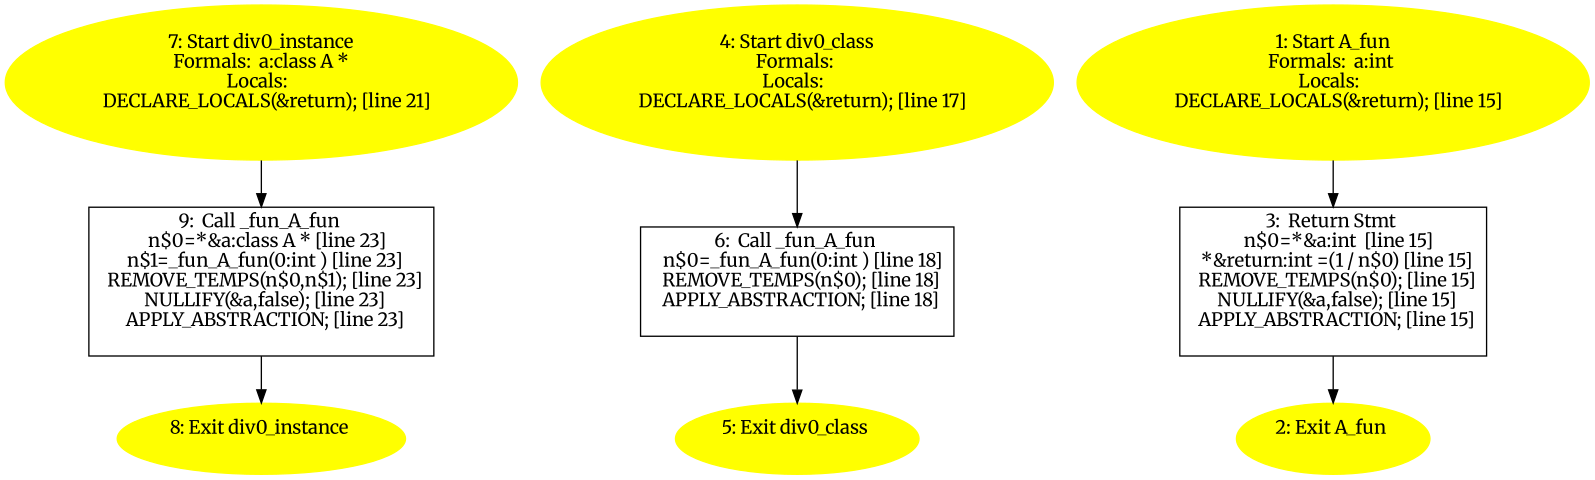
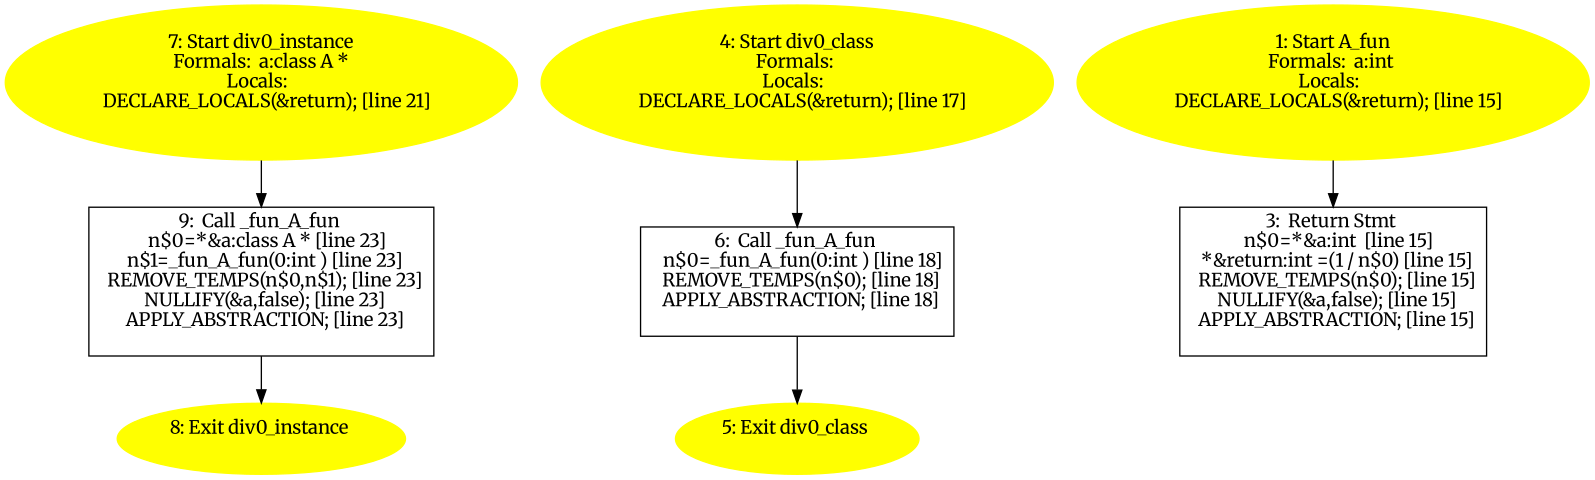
(1333, 439) -> none
